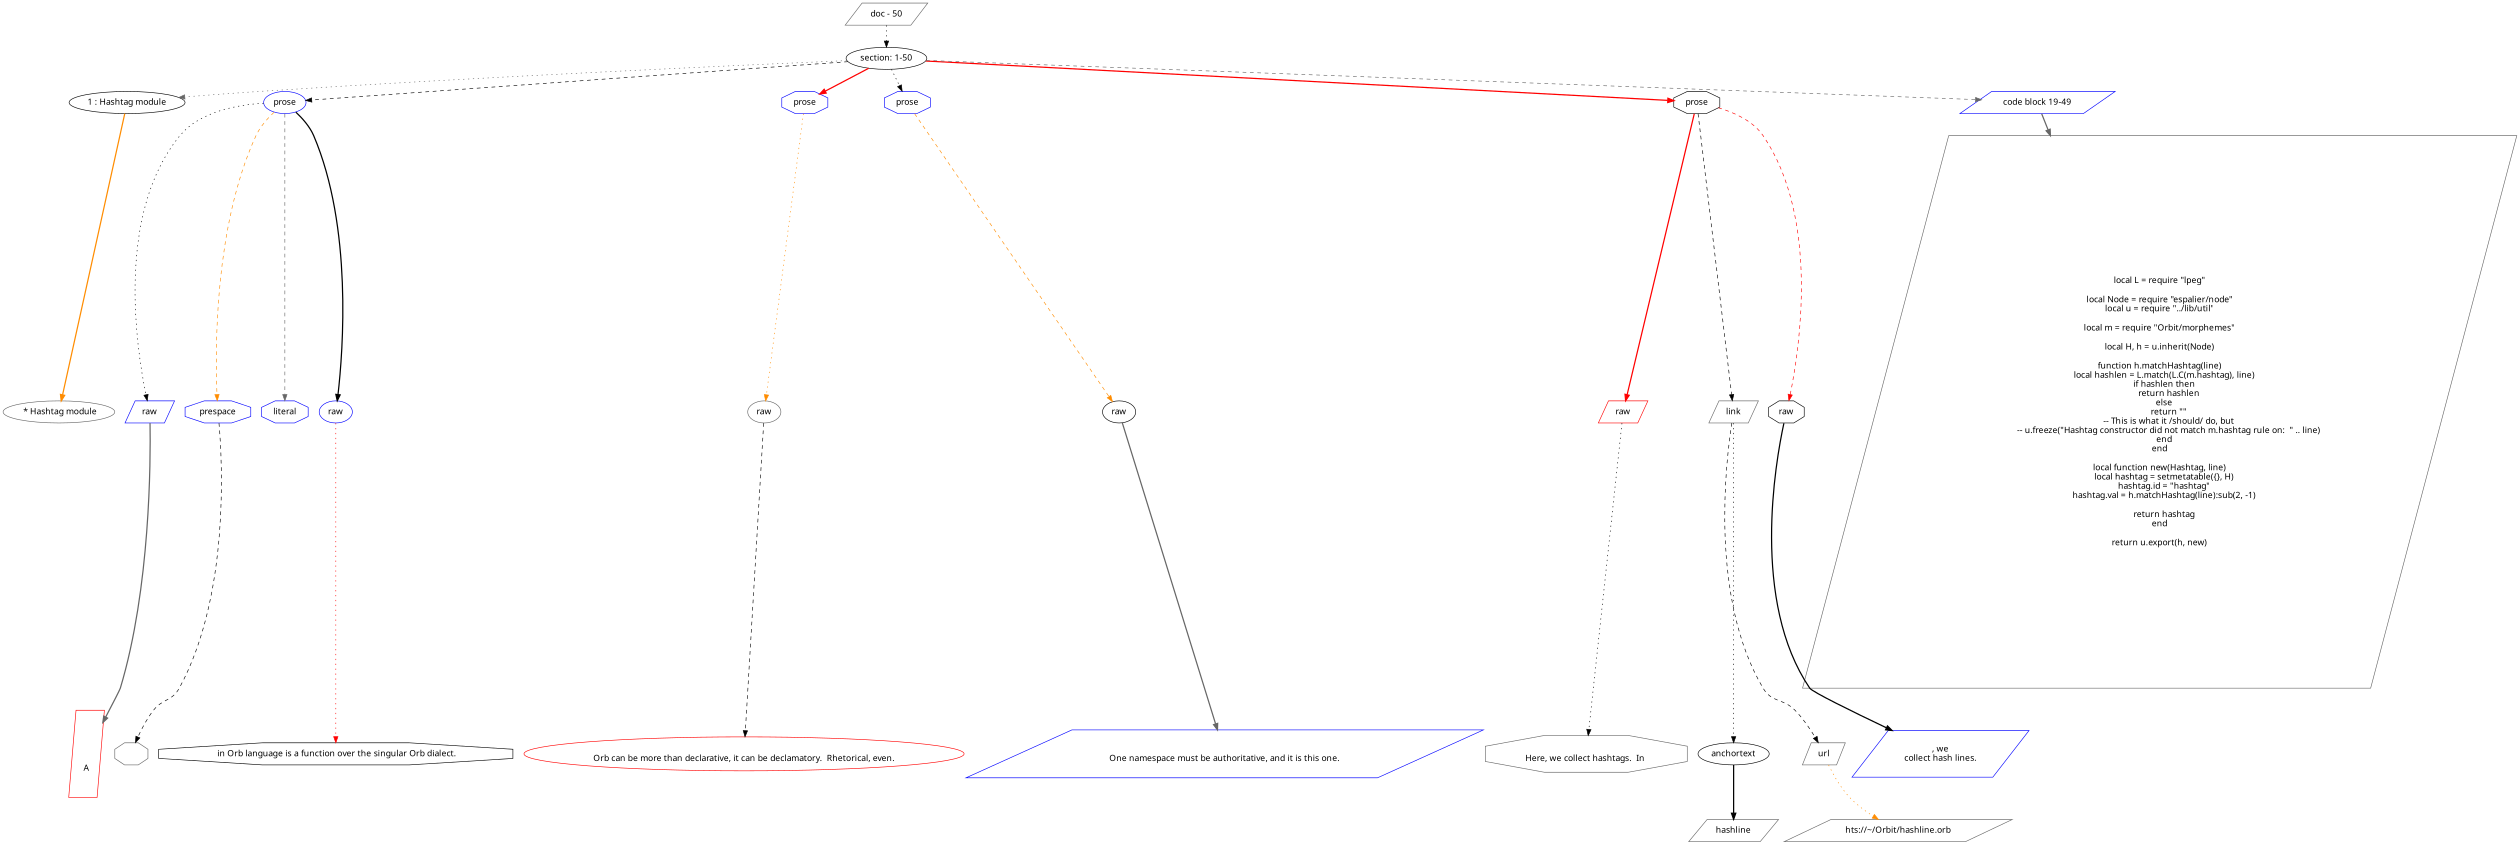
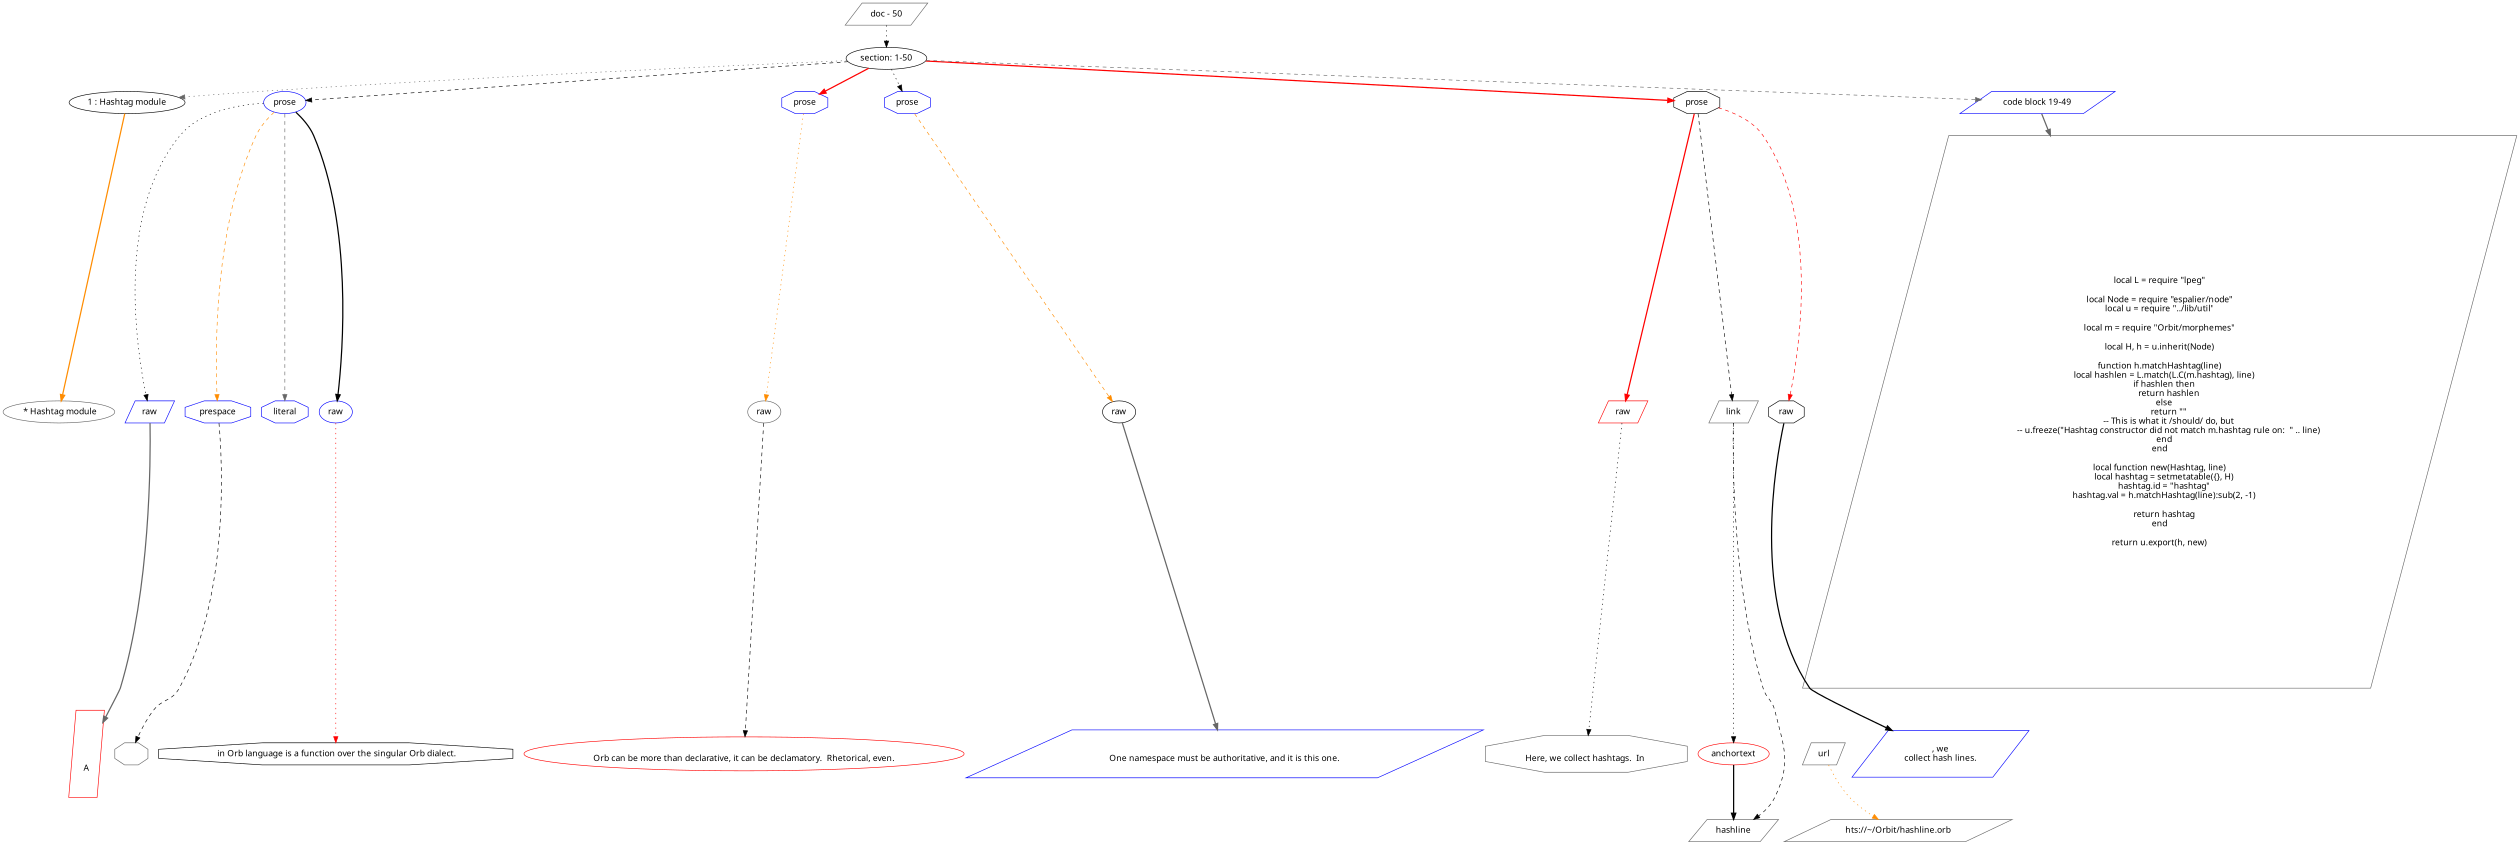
(1729, 578) -> (1749, 626)
(1734, 754) -> (1734, 754)
